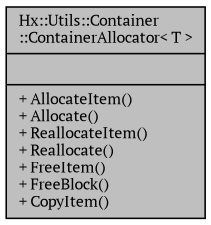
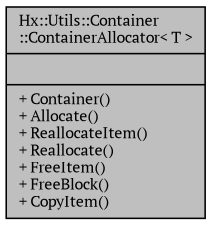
(76, 99) -> (65, 99)
